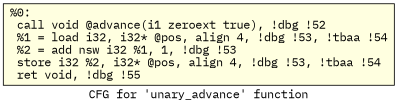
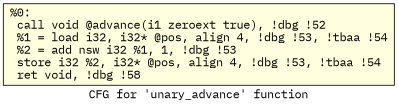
(75, 75) -> (75, 75)
